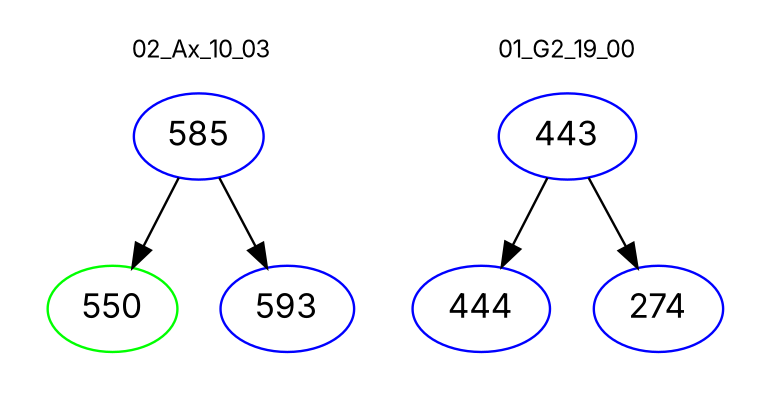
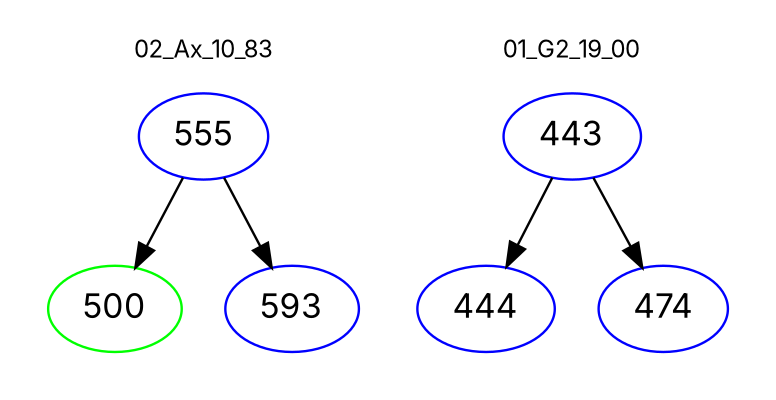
(201, 51) -> (204, 51)
(199, 136) -> (204, 136)
(113, 309) -> (115, 309)
(658, 309) -> (663, 309)
